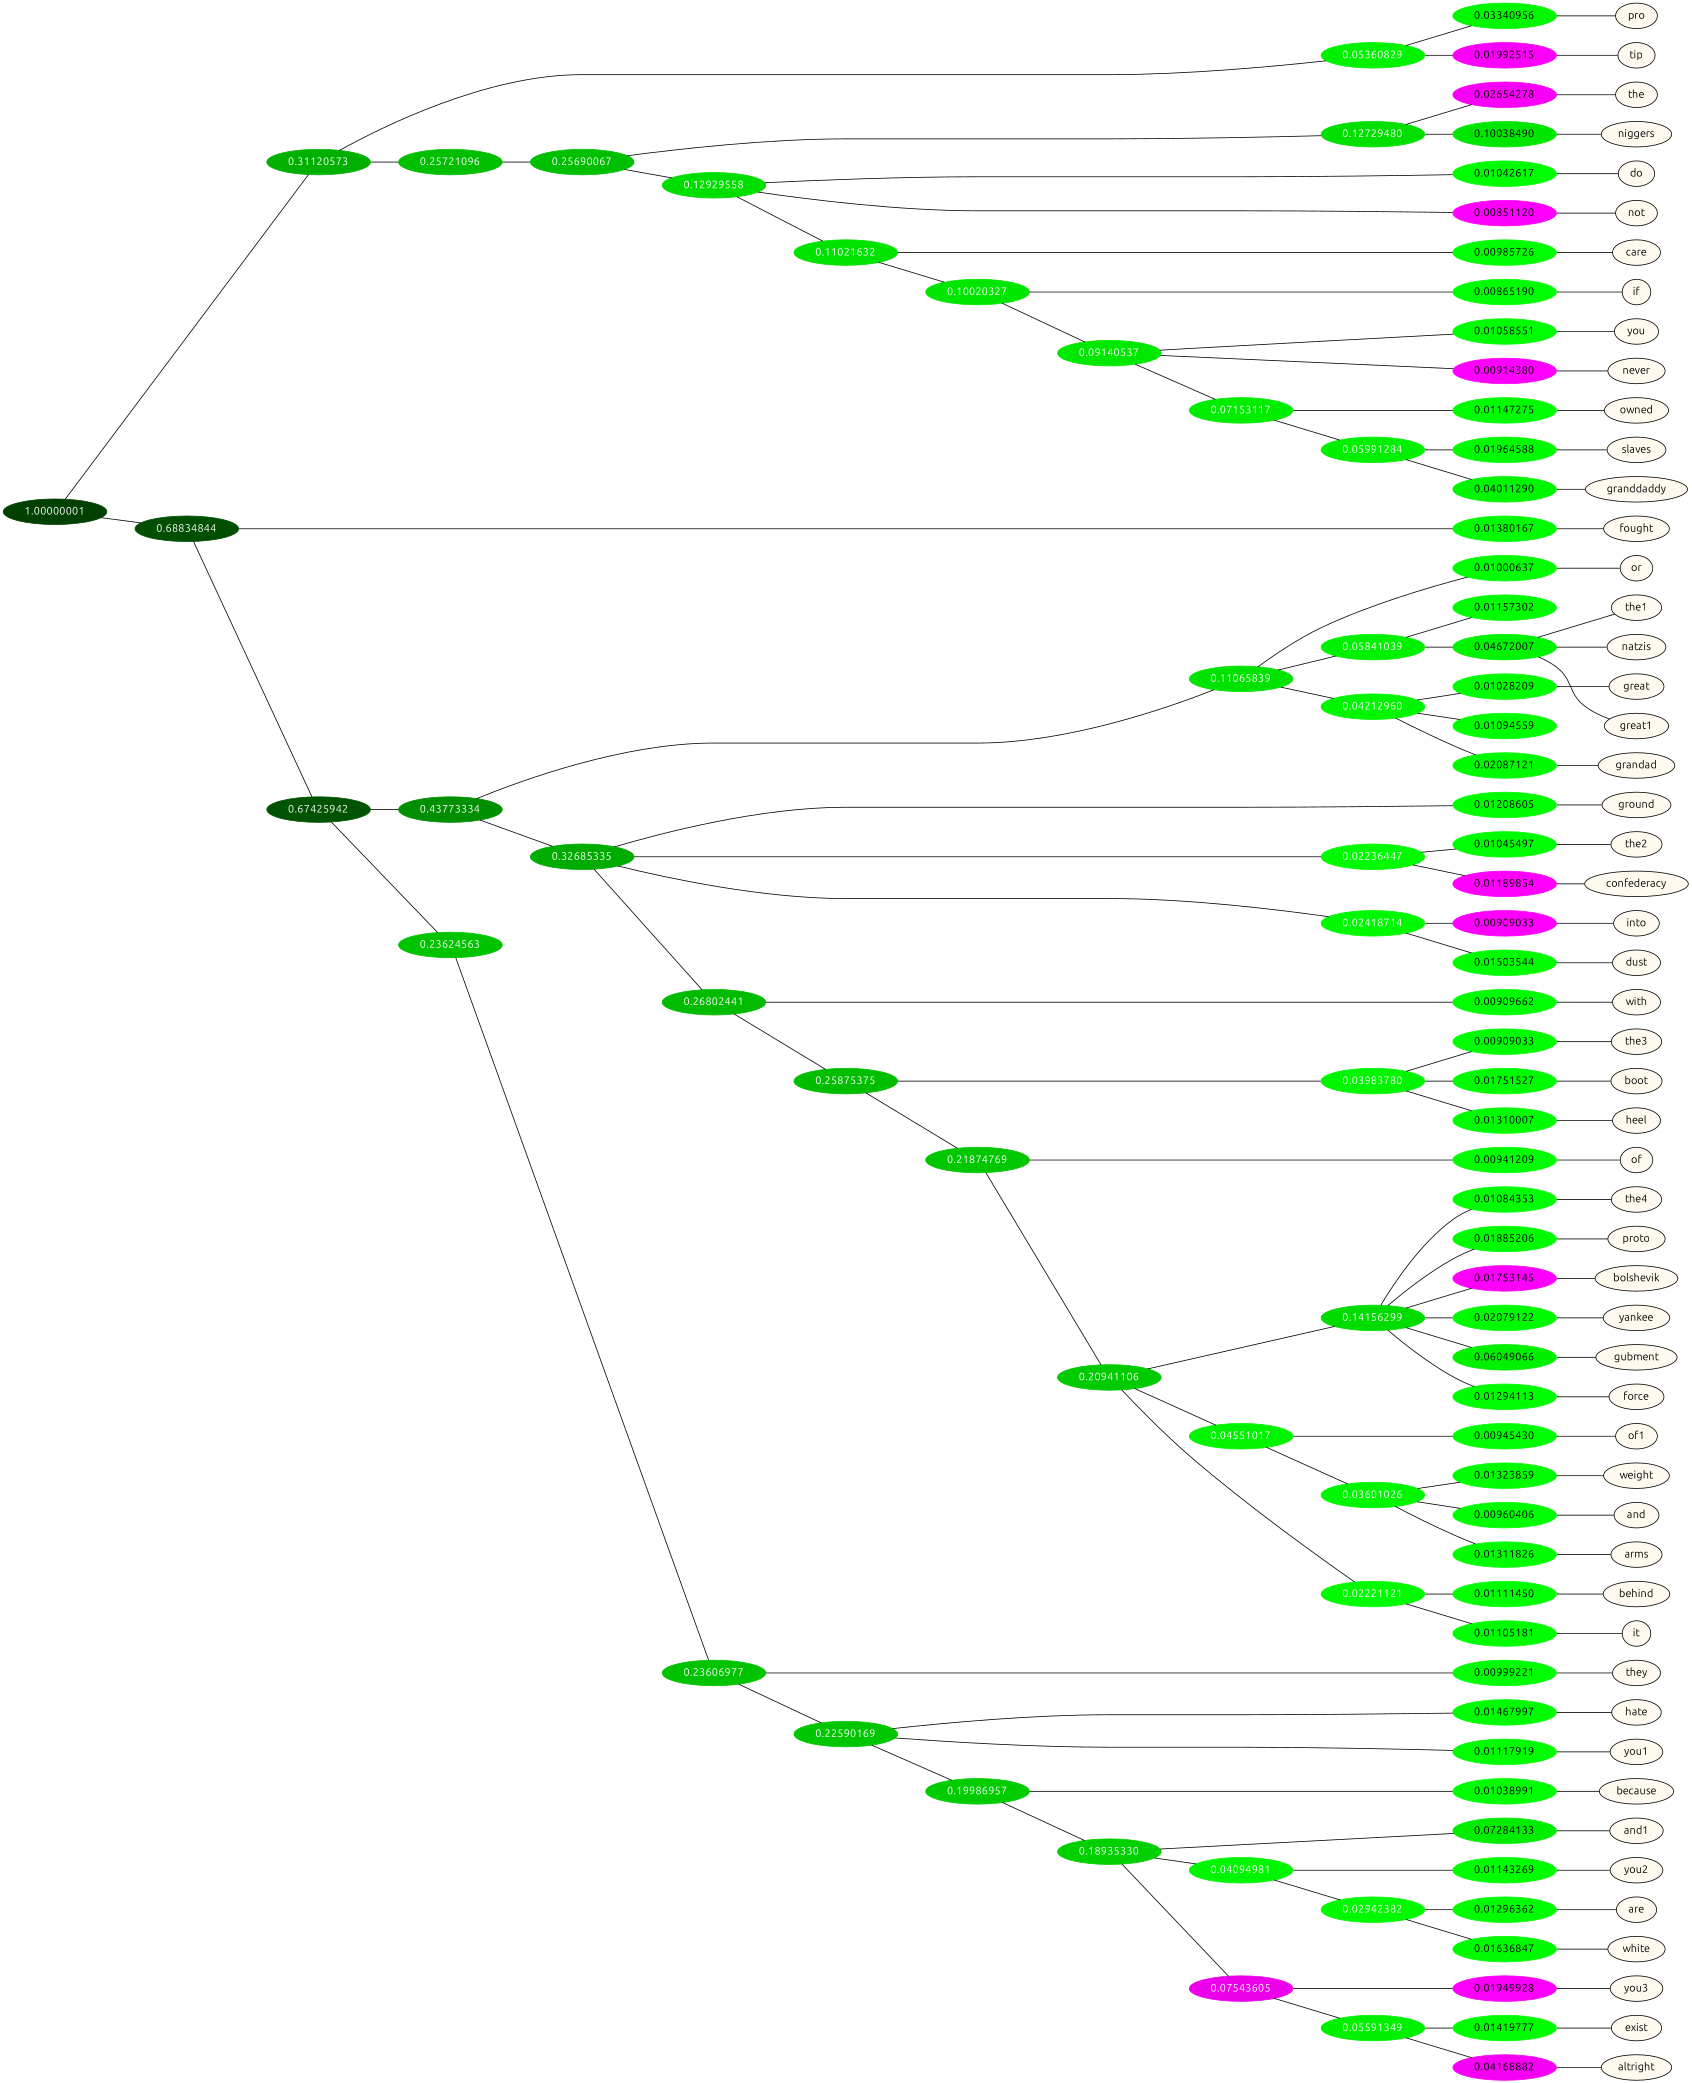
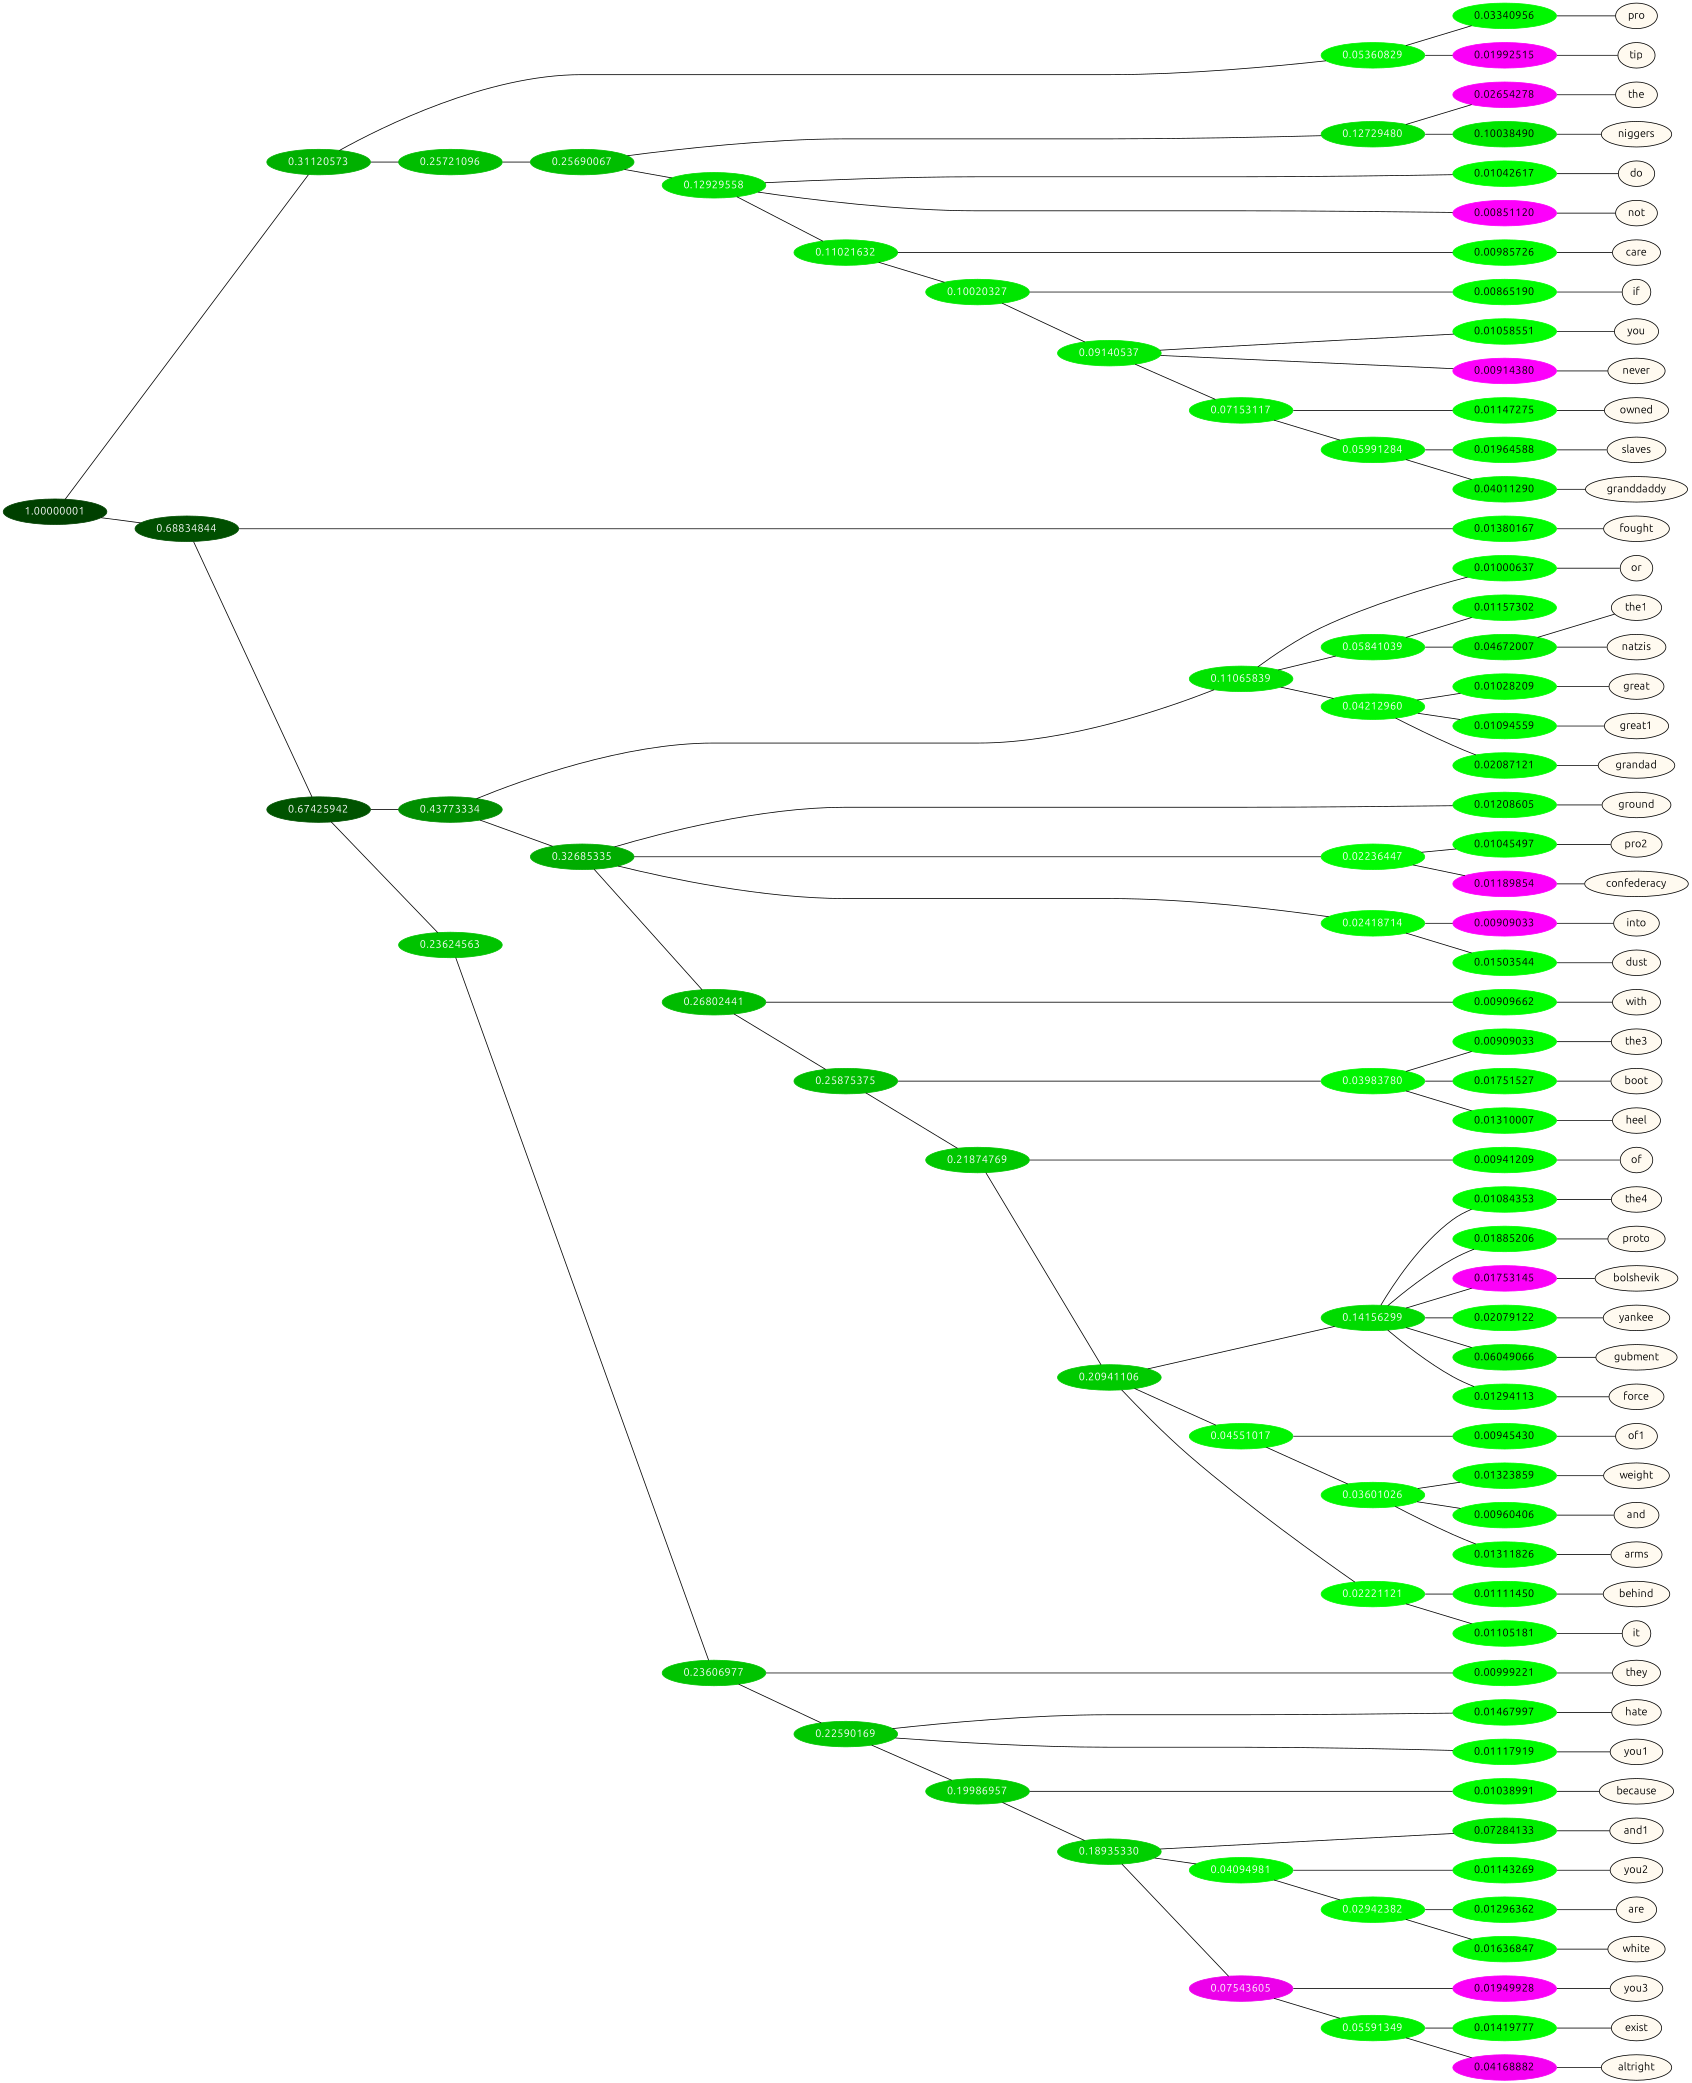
(1573, 692) -> (1581, 726)
(1636, 844) -> (1636, 844)
